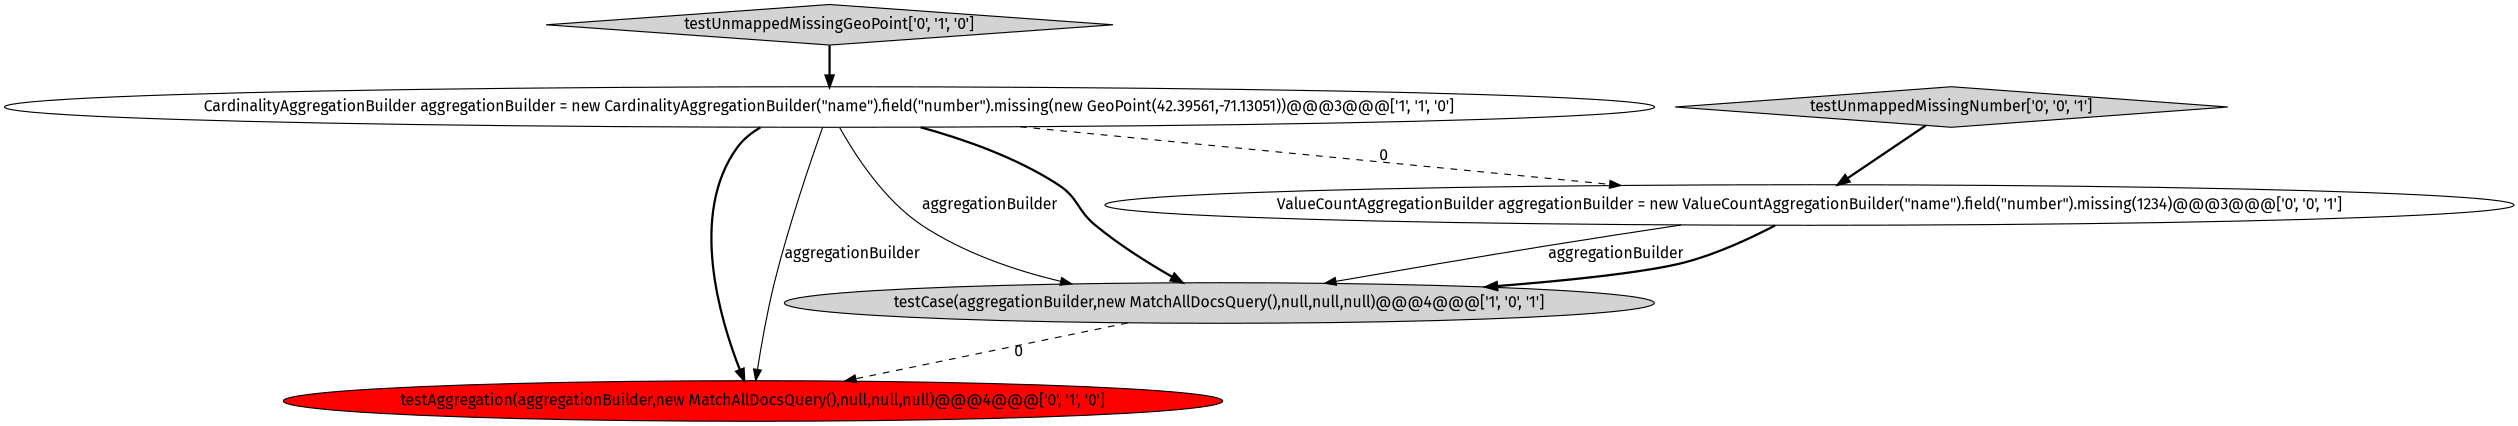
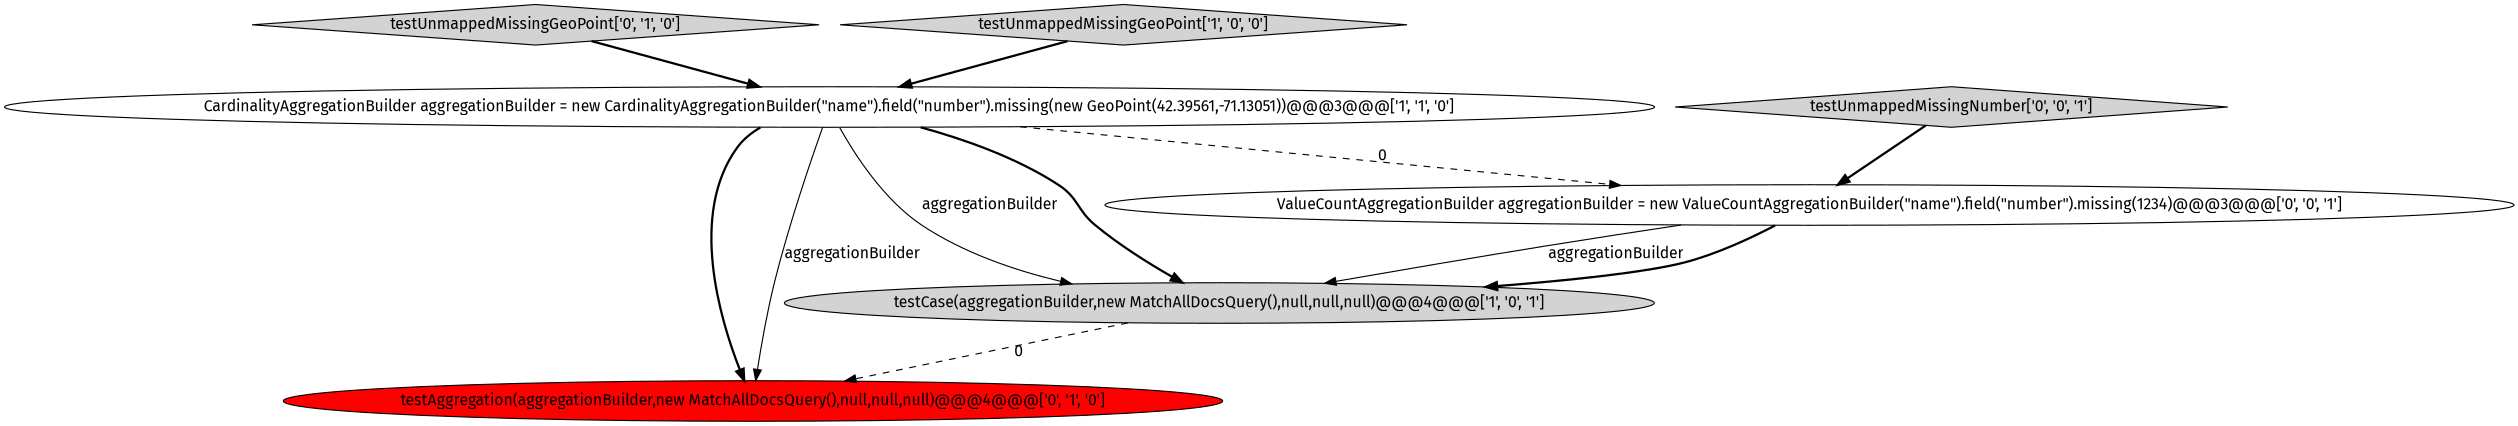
none -> (1124, 25)
